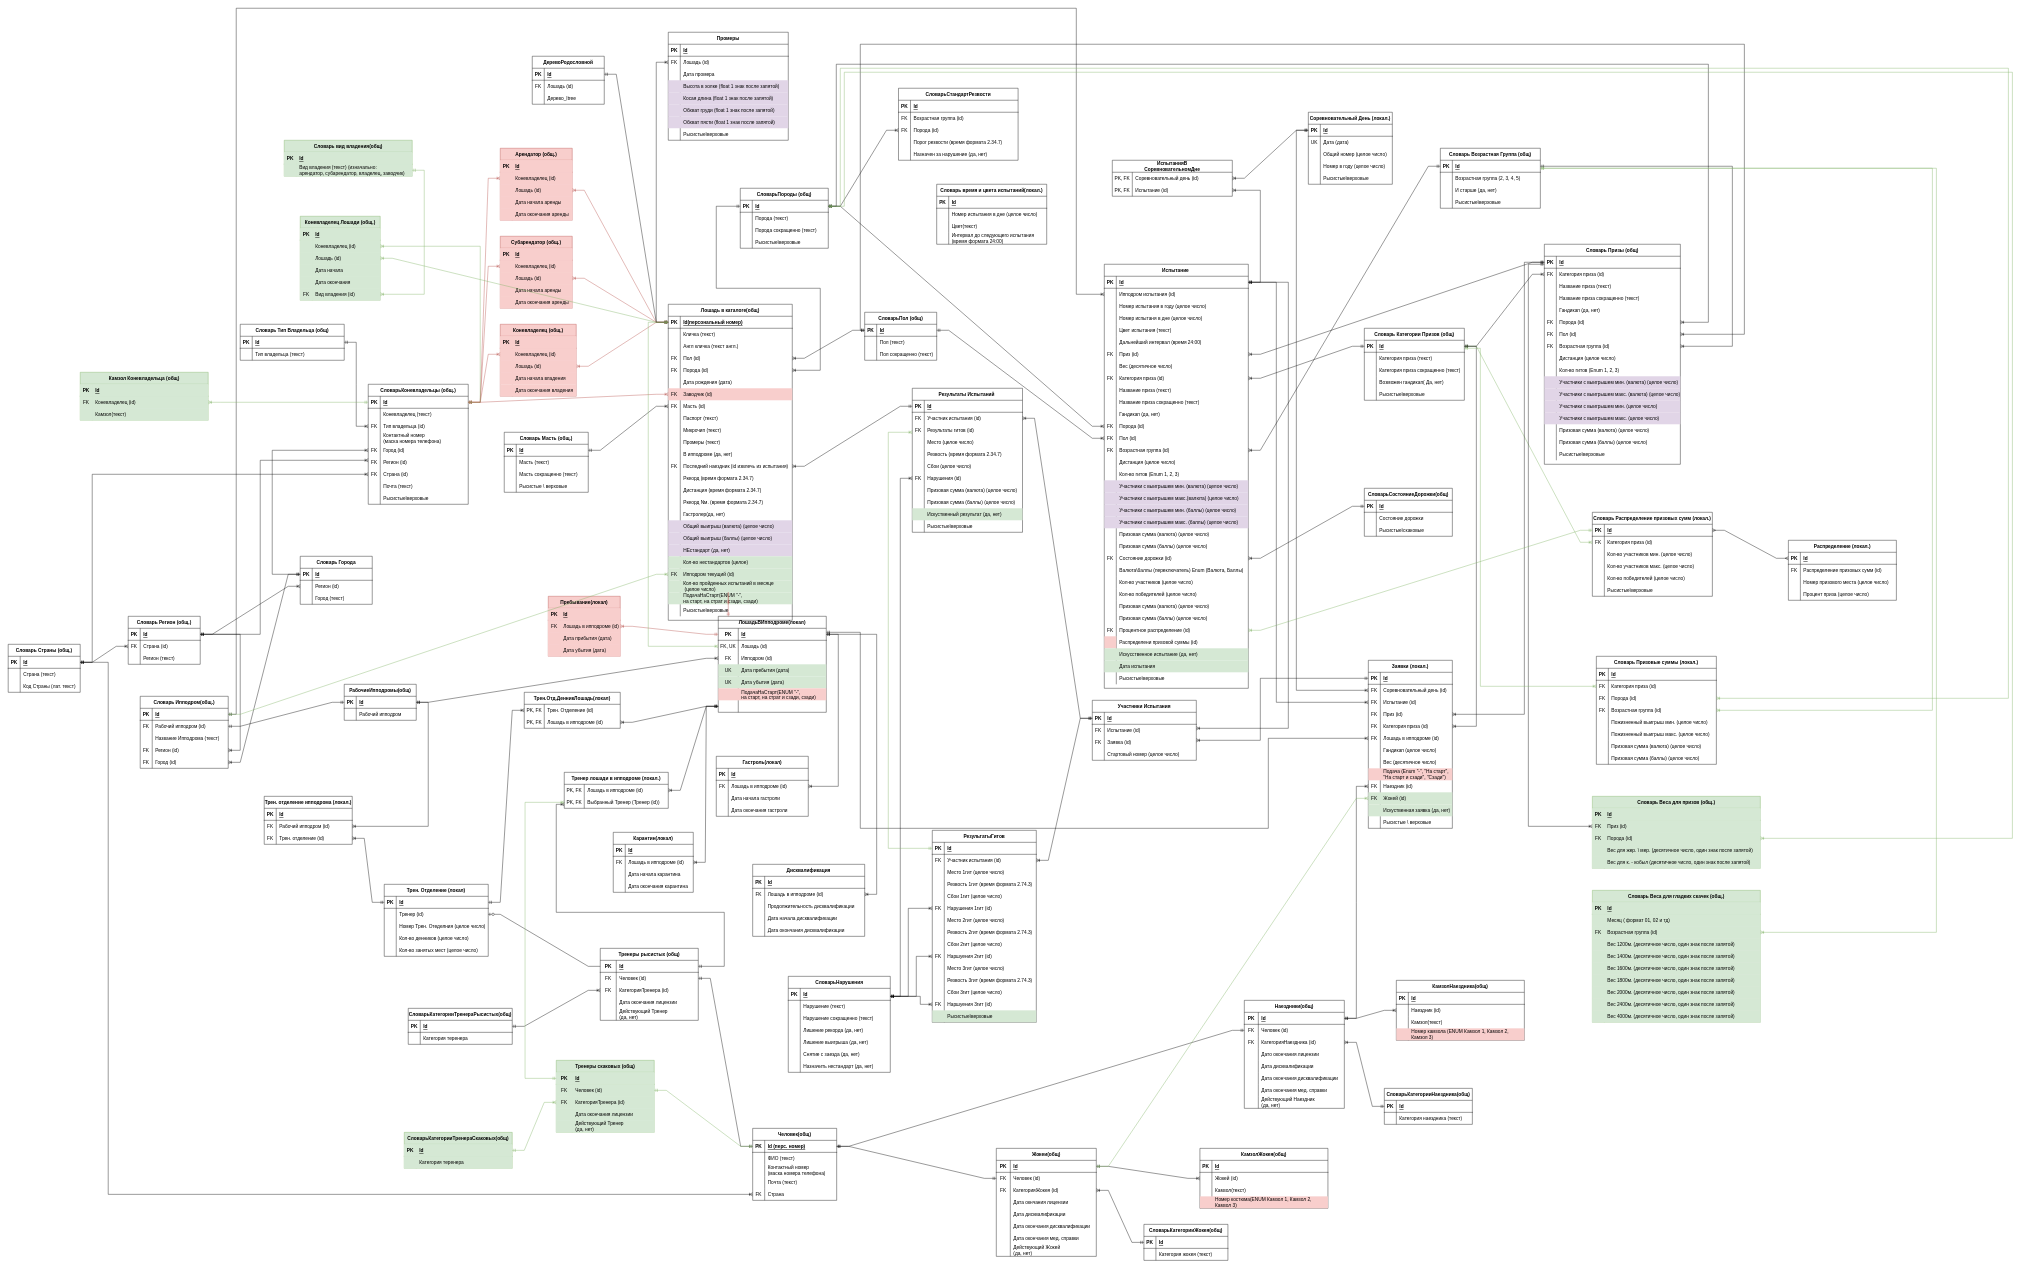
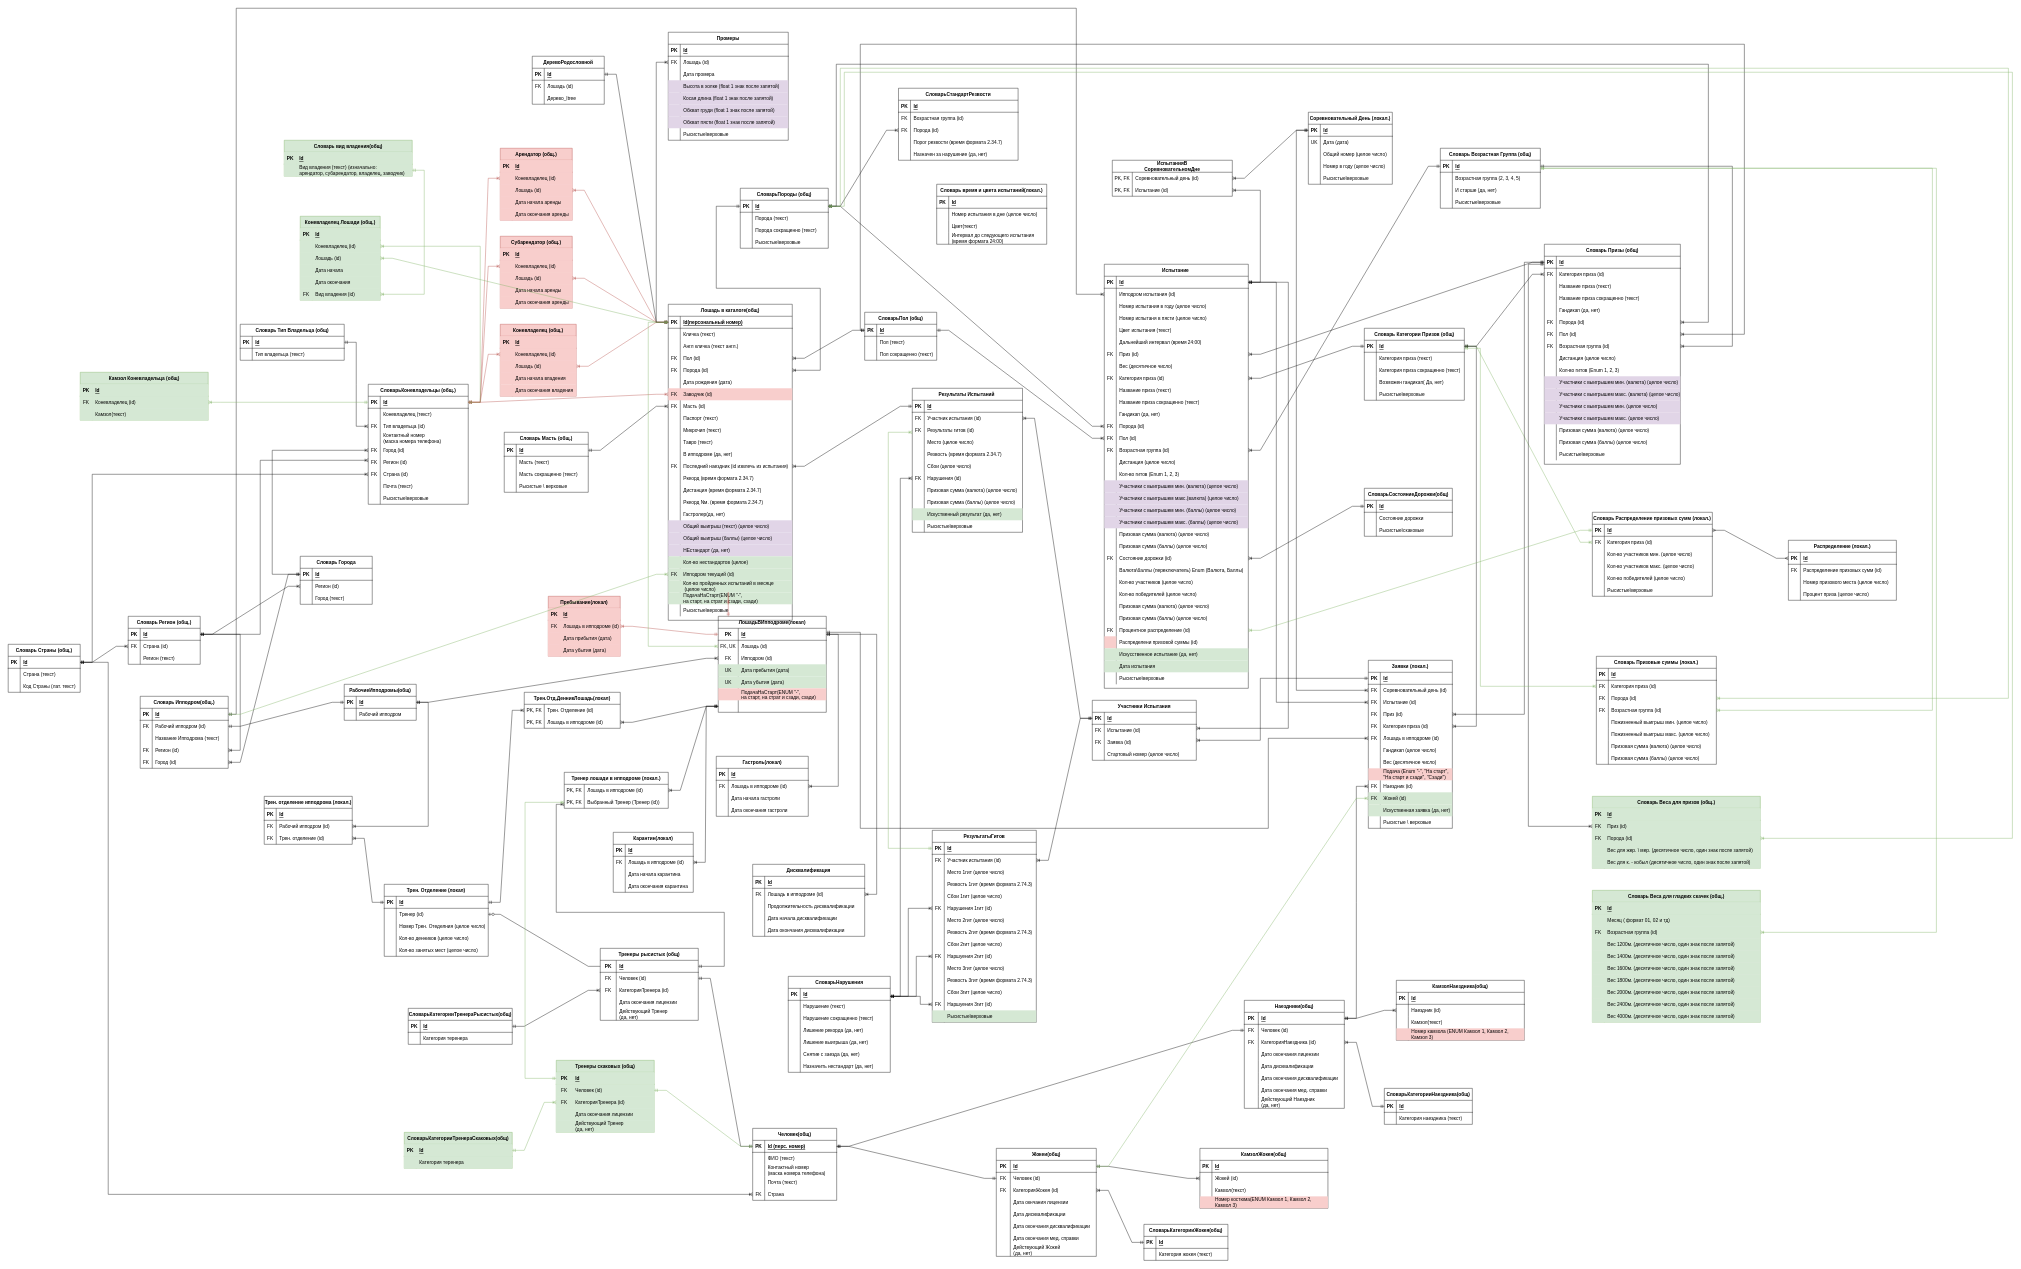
(1162, 318) -> (1164, 318)
(703, 442) -> (700, 442)
(729, 526) -> (728, 526)
